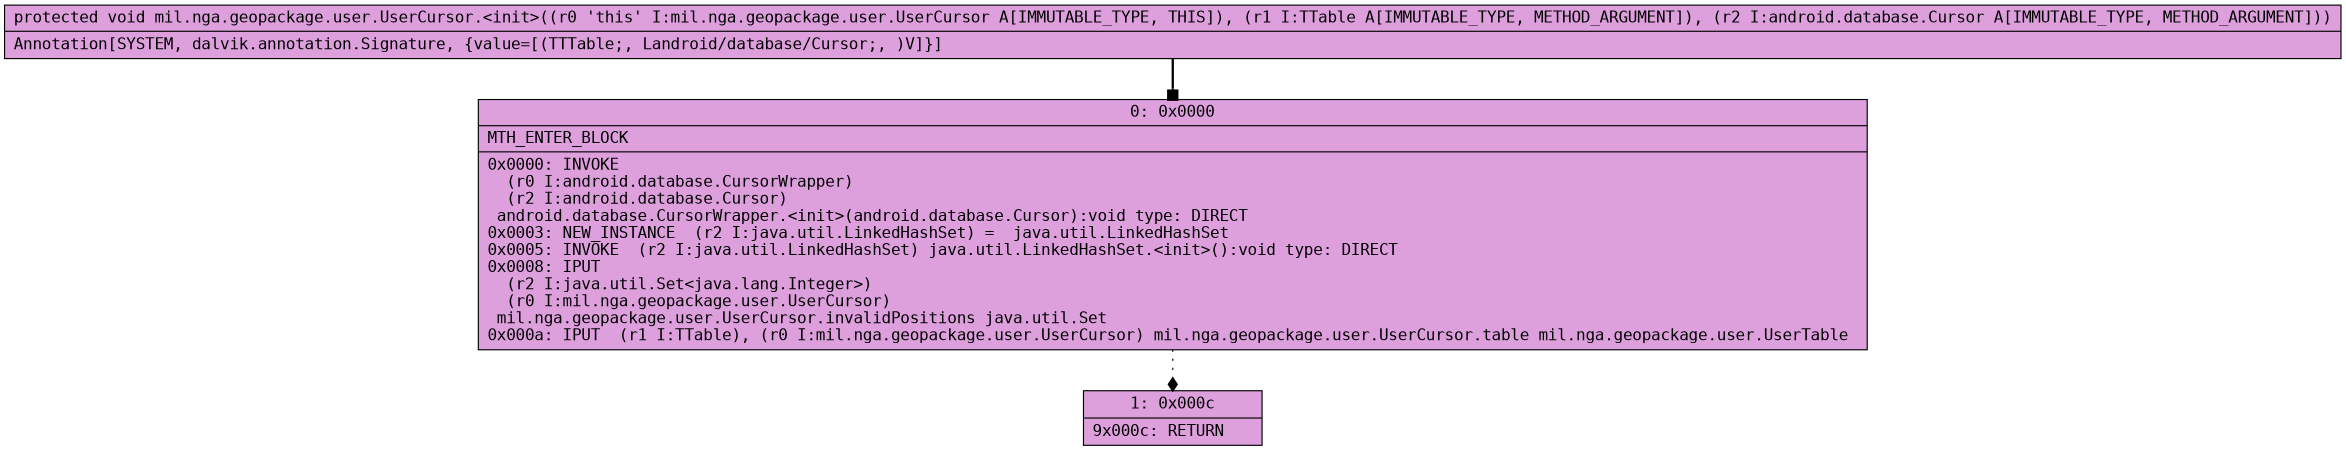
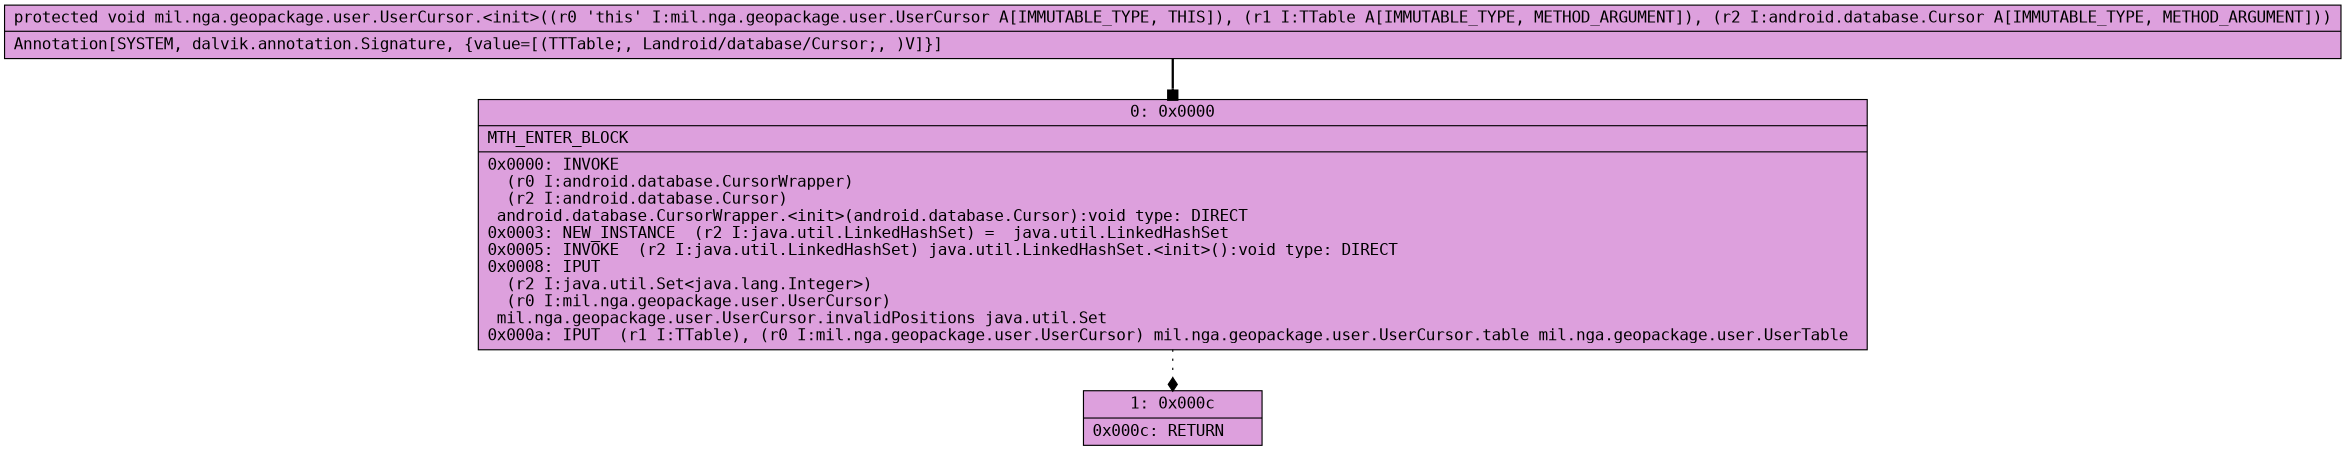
(1173, 431) -> (1173, 431)
